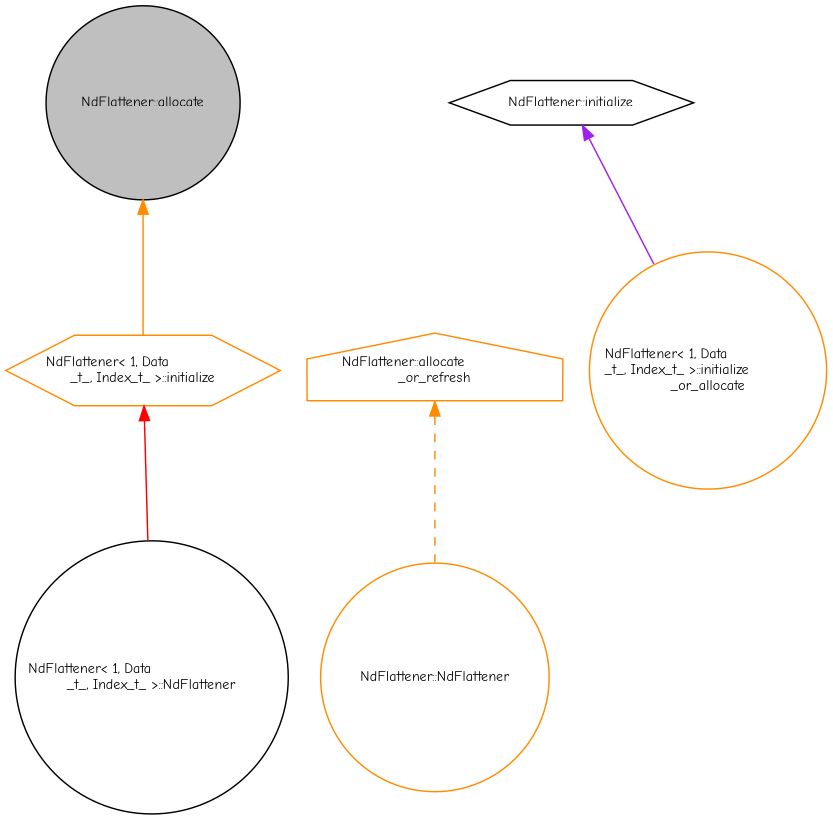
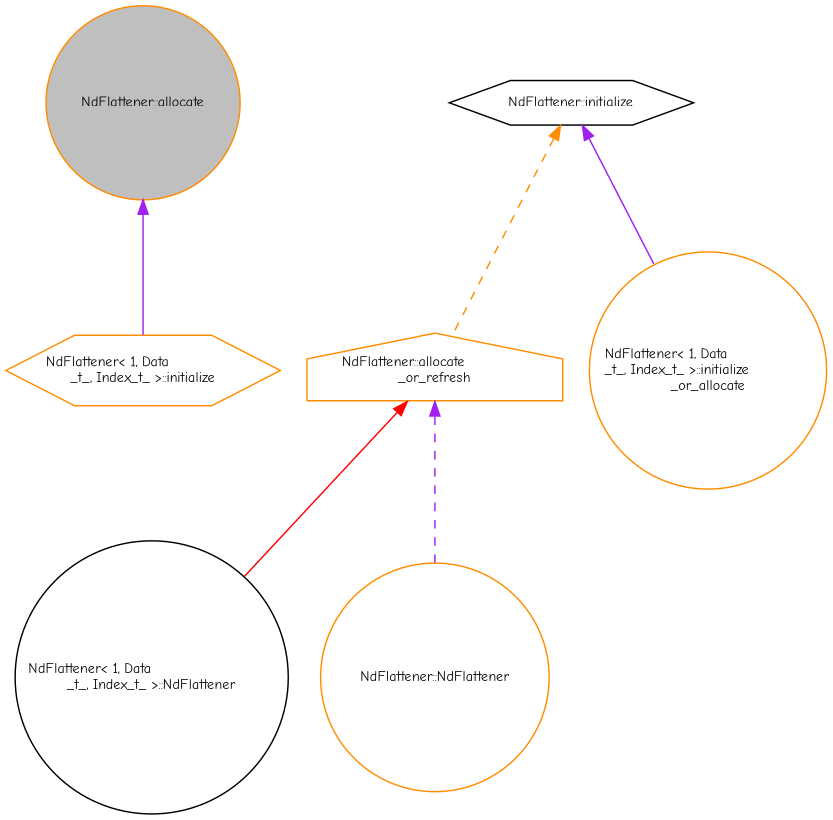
(143, 103) -> (143, 103)
none -> (503, 237)
(143, 275) -> (143, 275)
(146, 481) -> (321, 494)
(435, 489) -> (435, 489)
